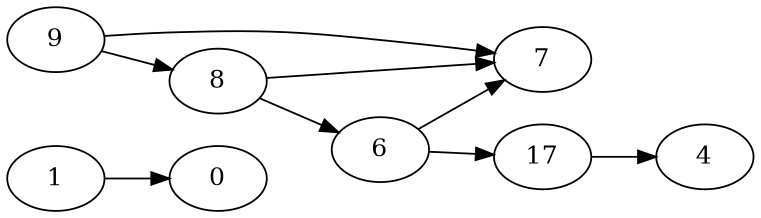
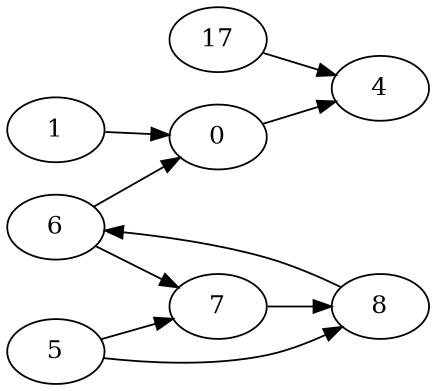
(56, 40) -> (56, 352)
(371, 71) -> (290, 306)
none -> (291, 115)
(453, 153) -> (129, 187)
